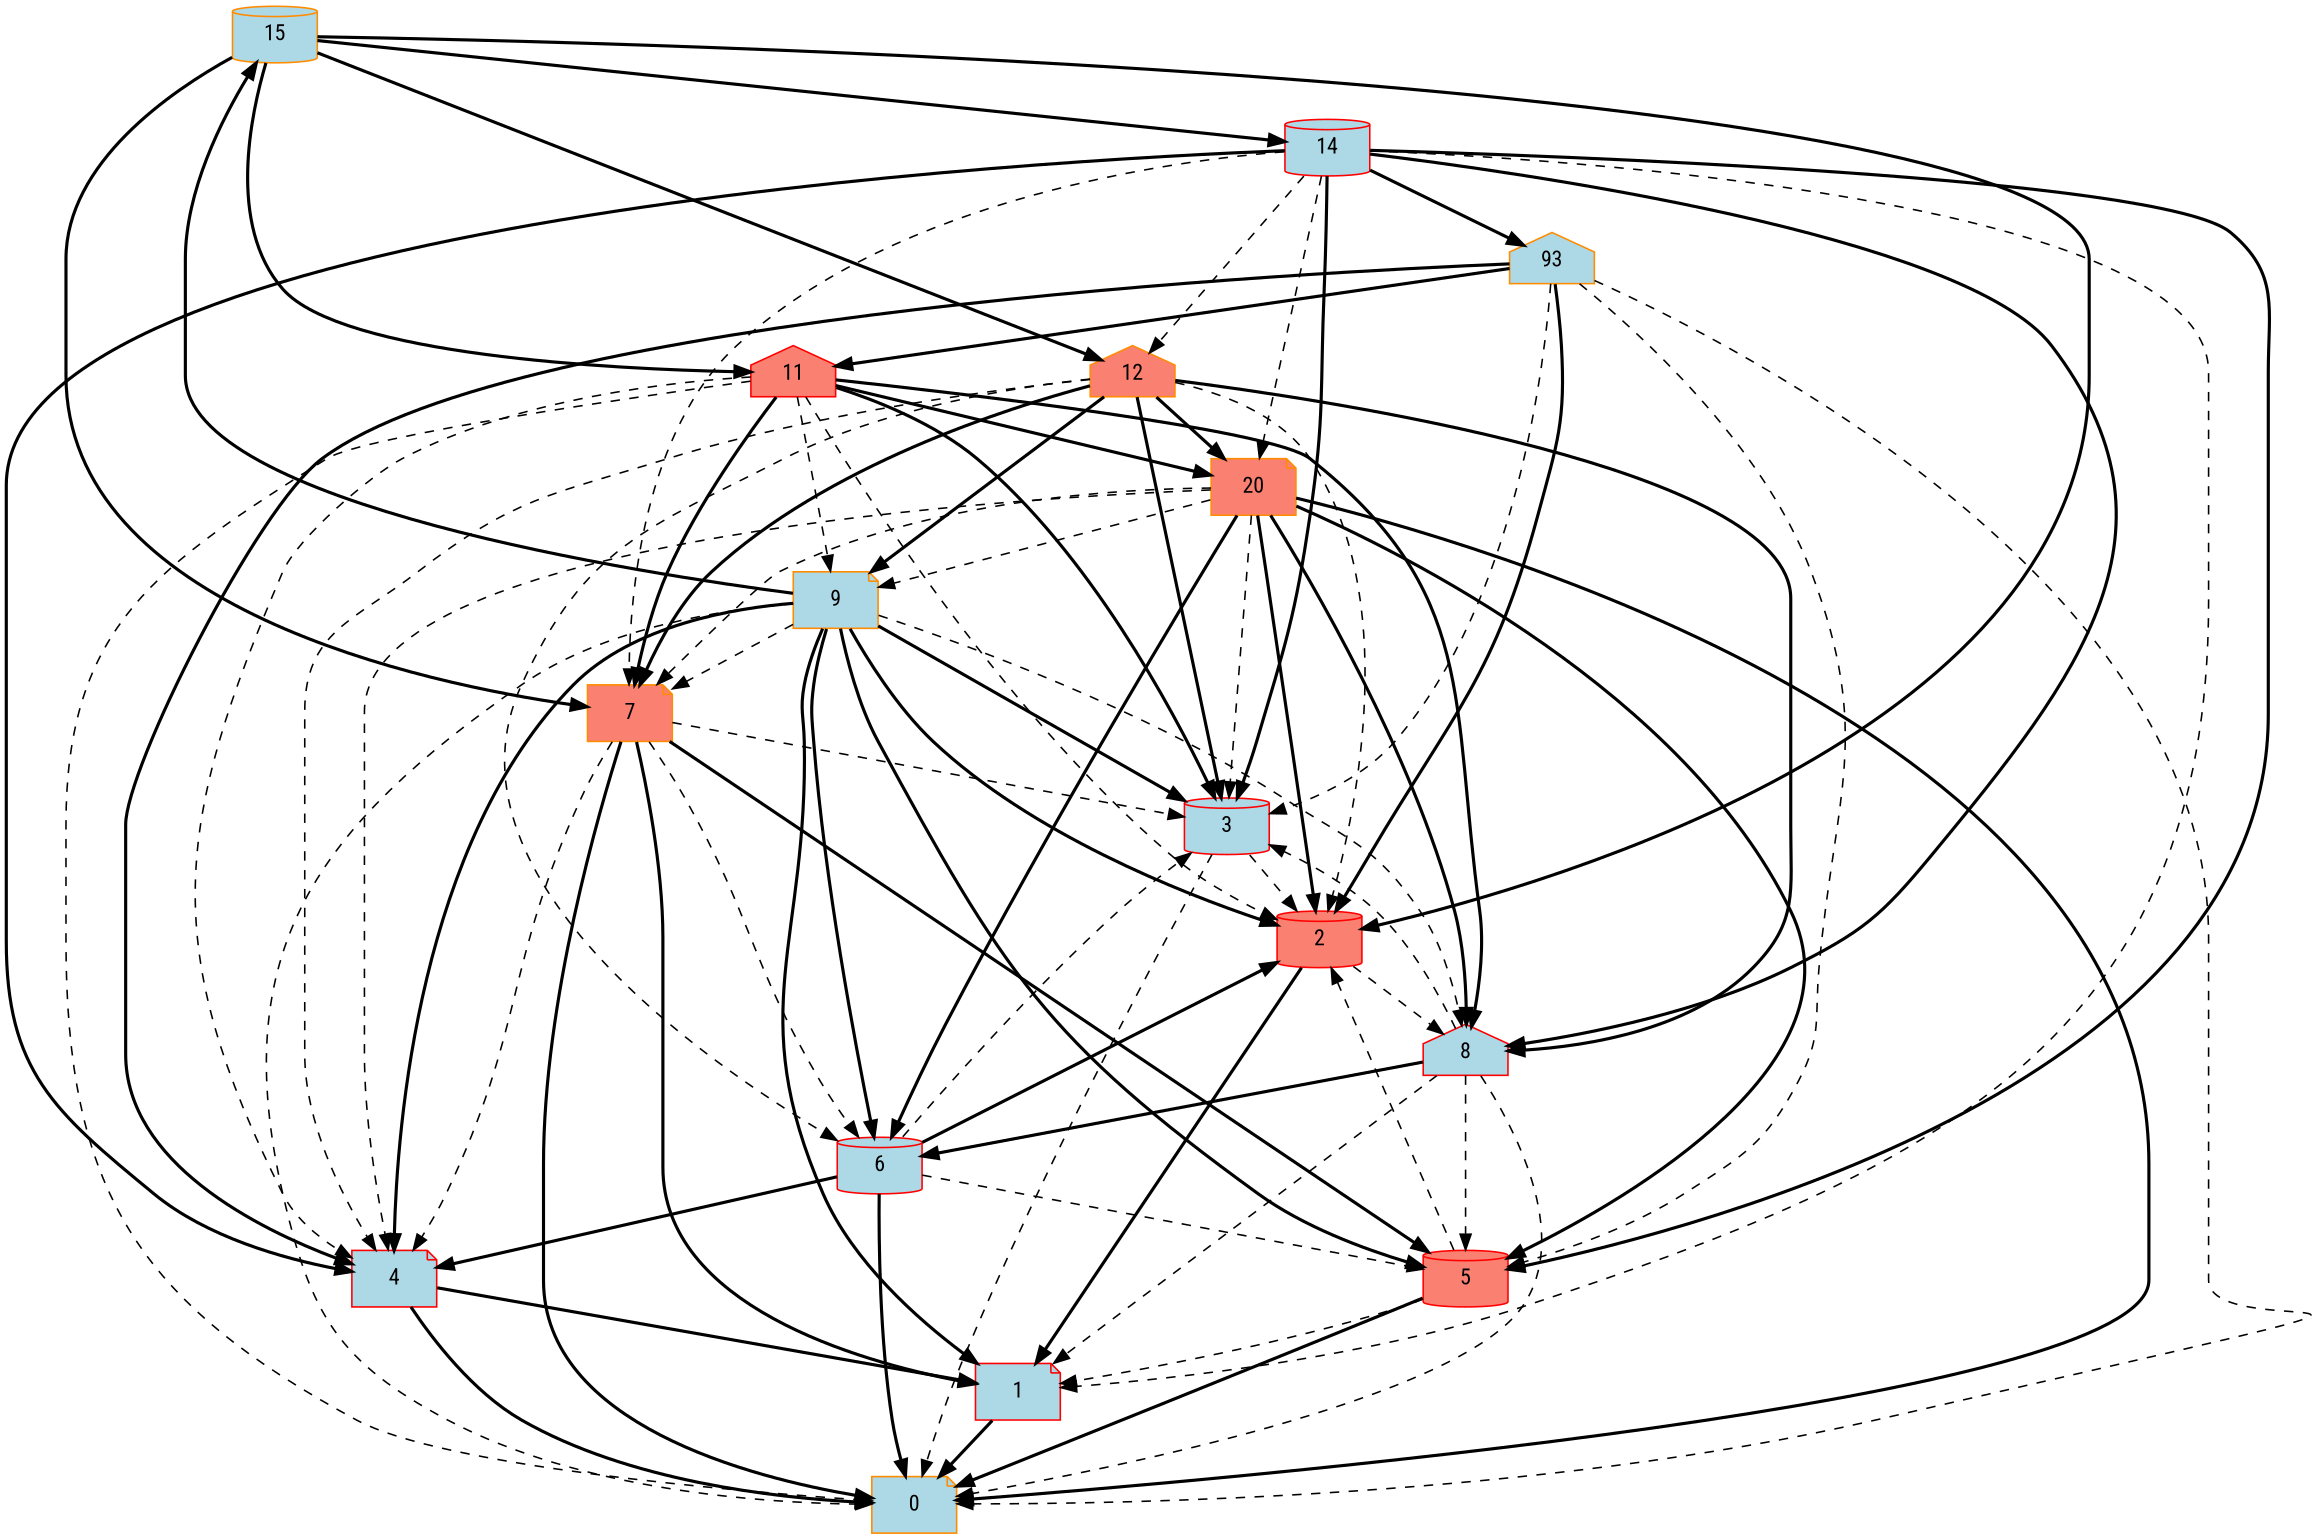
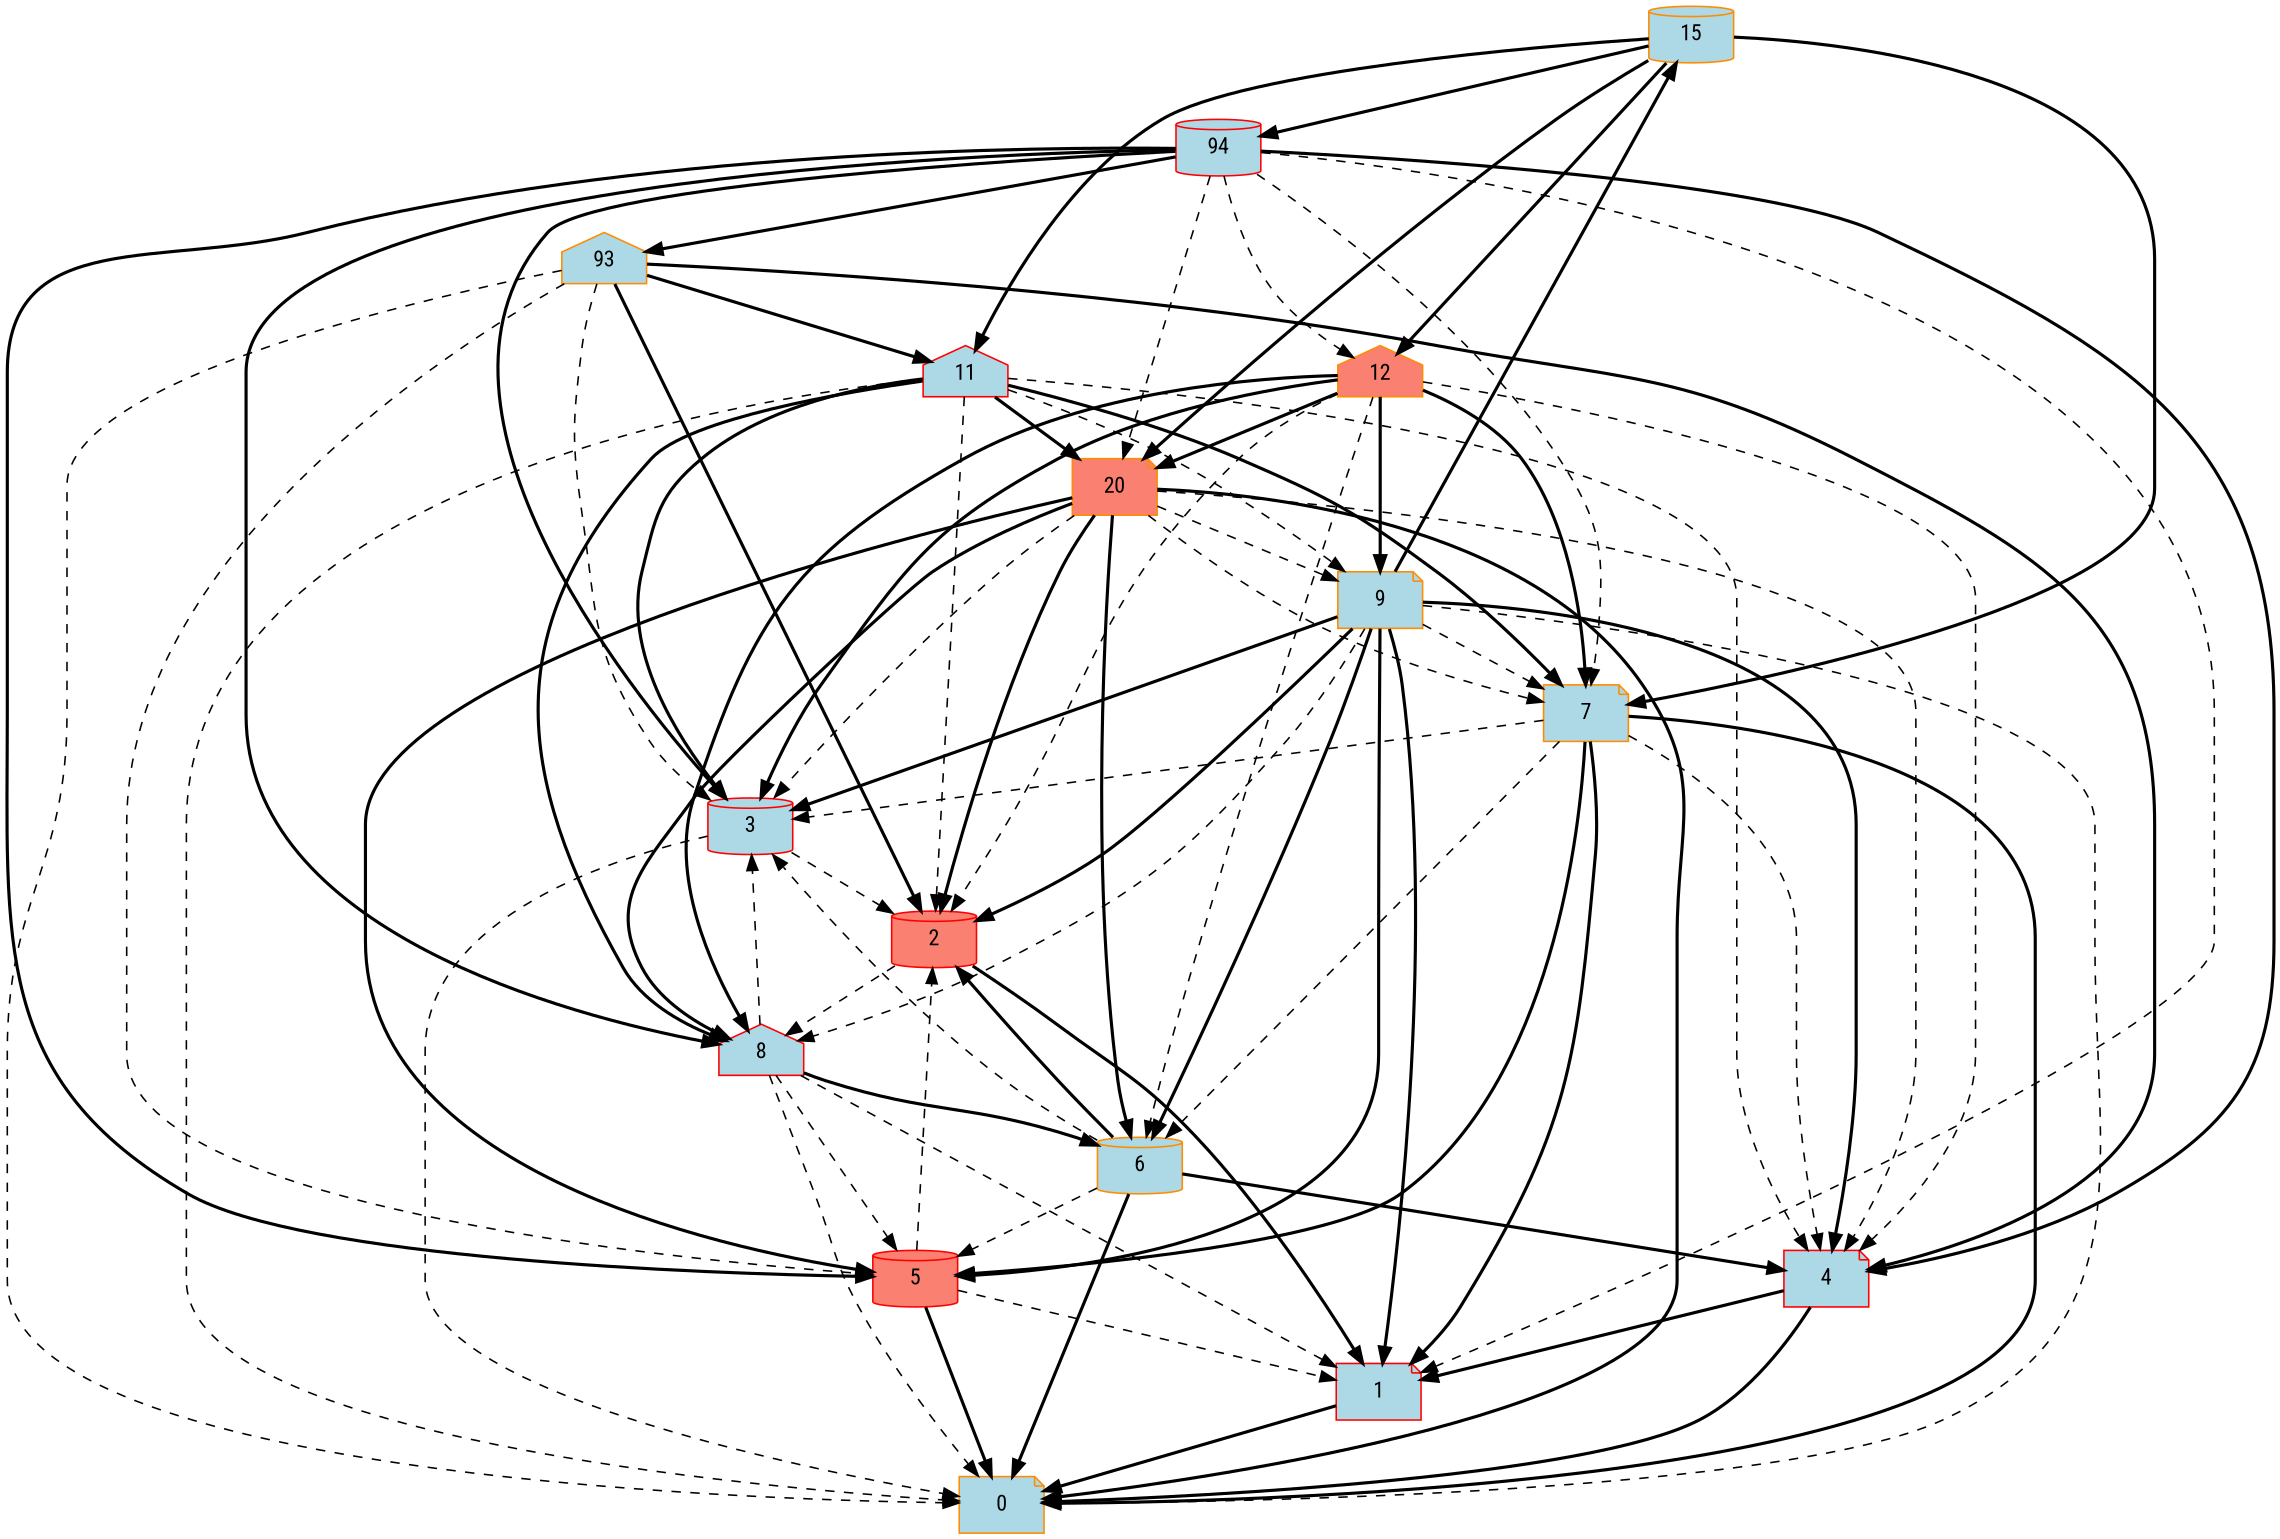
(1757, 133) -> (1394, 244)
(1327, 148) -> (1218, 148)
(793, 374) -> (966, 374)
(630, 713) -> (1586, 713)
(880, 1166) -> (1140, 1166)
